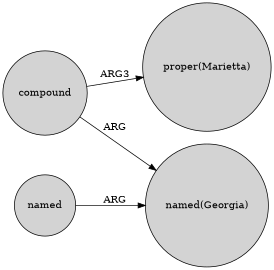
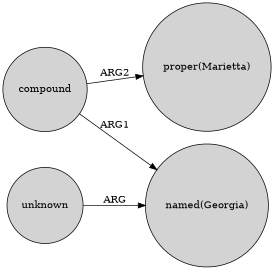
(115, 75) -> (115, 73)
(115, 127) -> (115, 125)
(45, 205) -> (45, 205)
